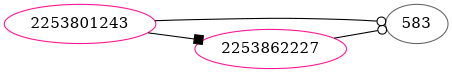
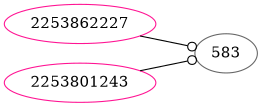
(170, 36) -> none
